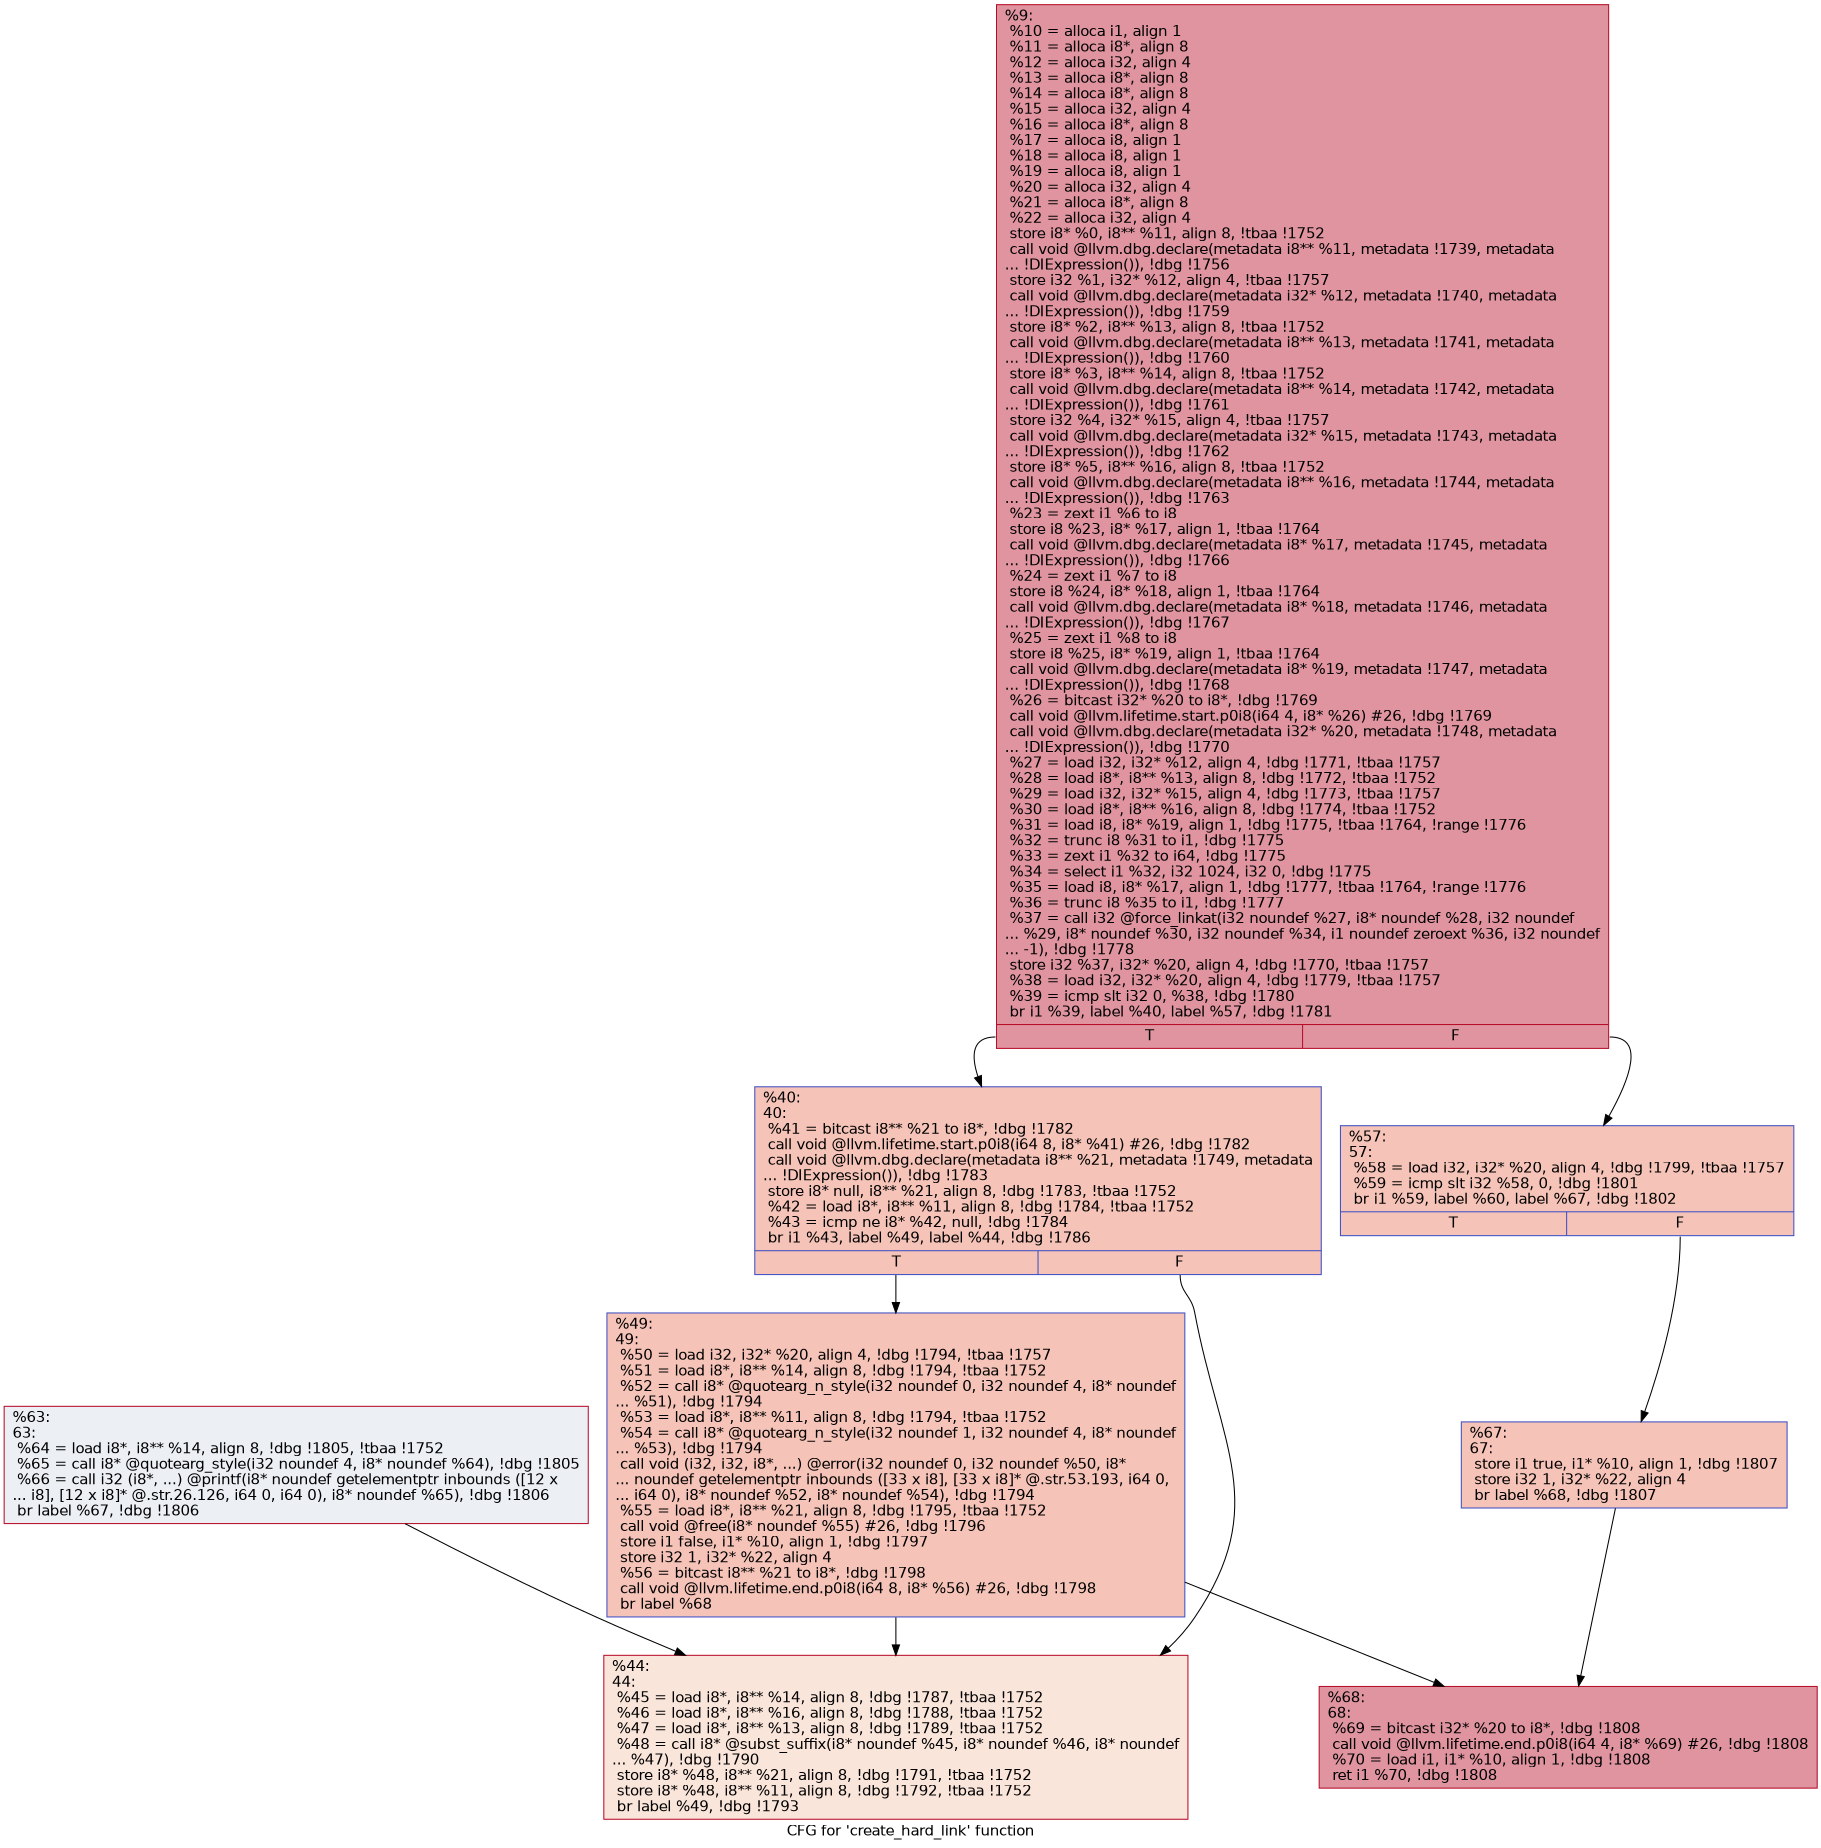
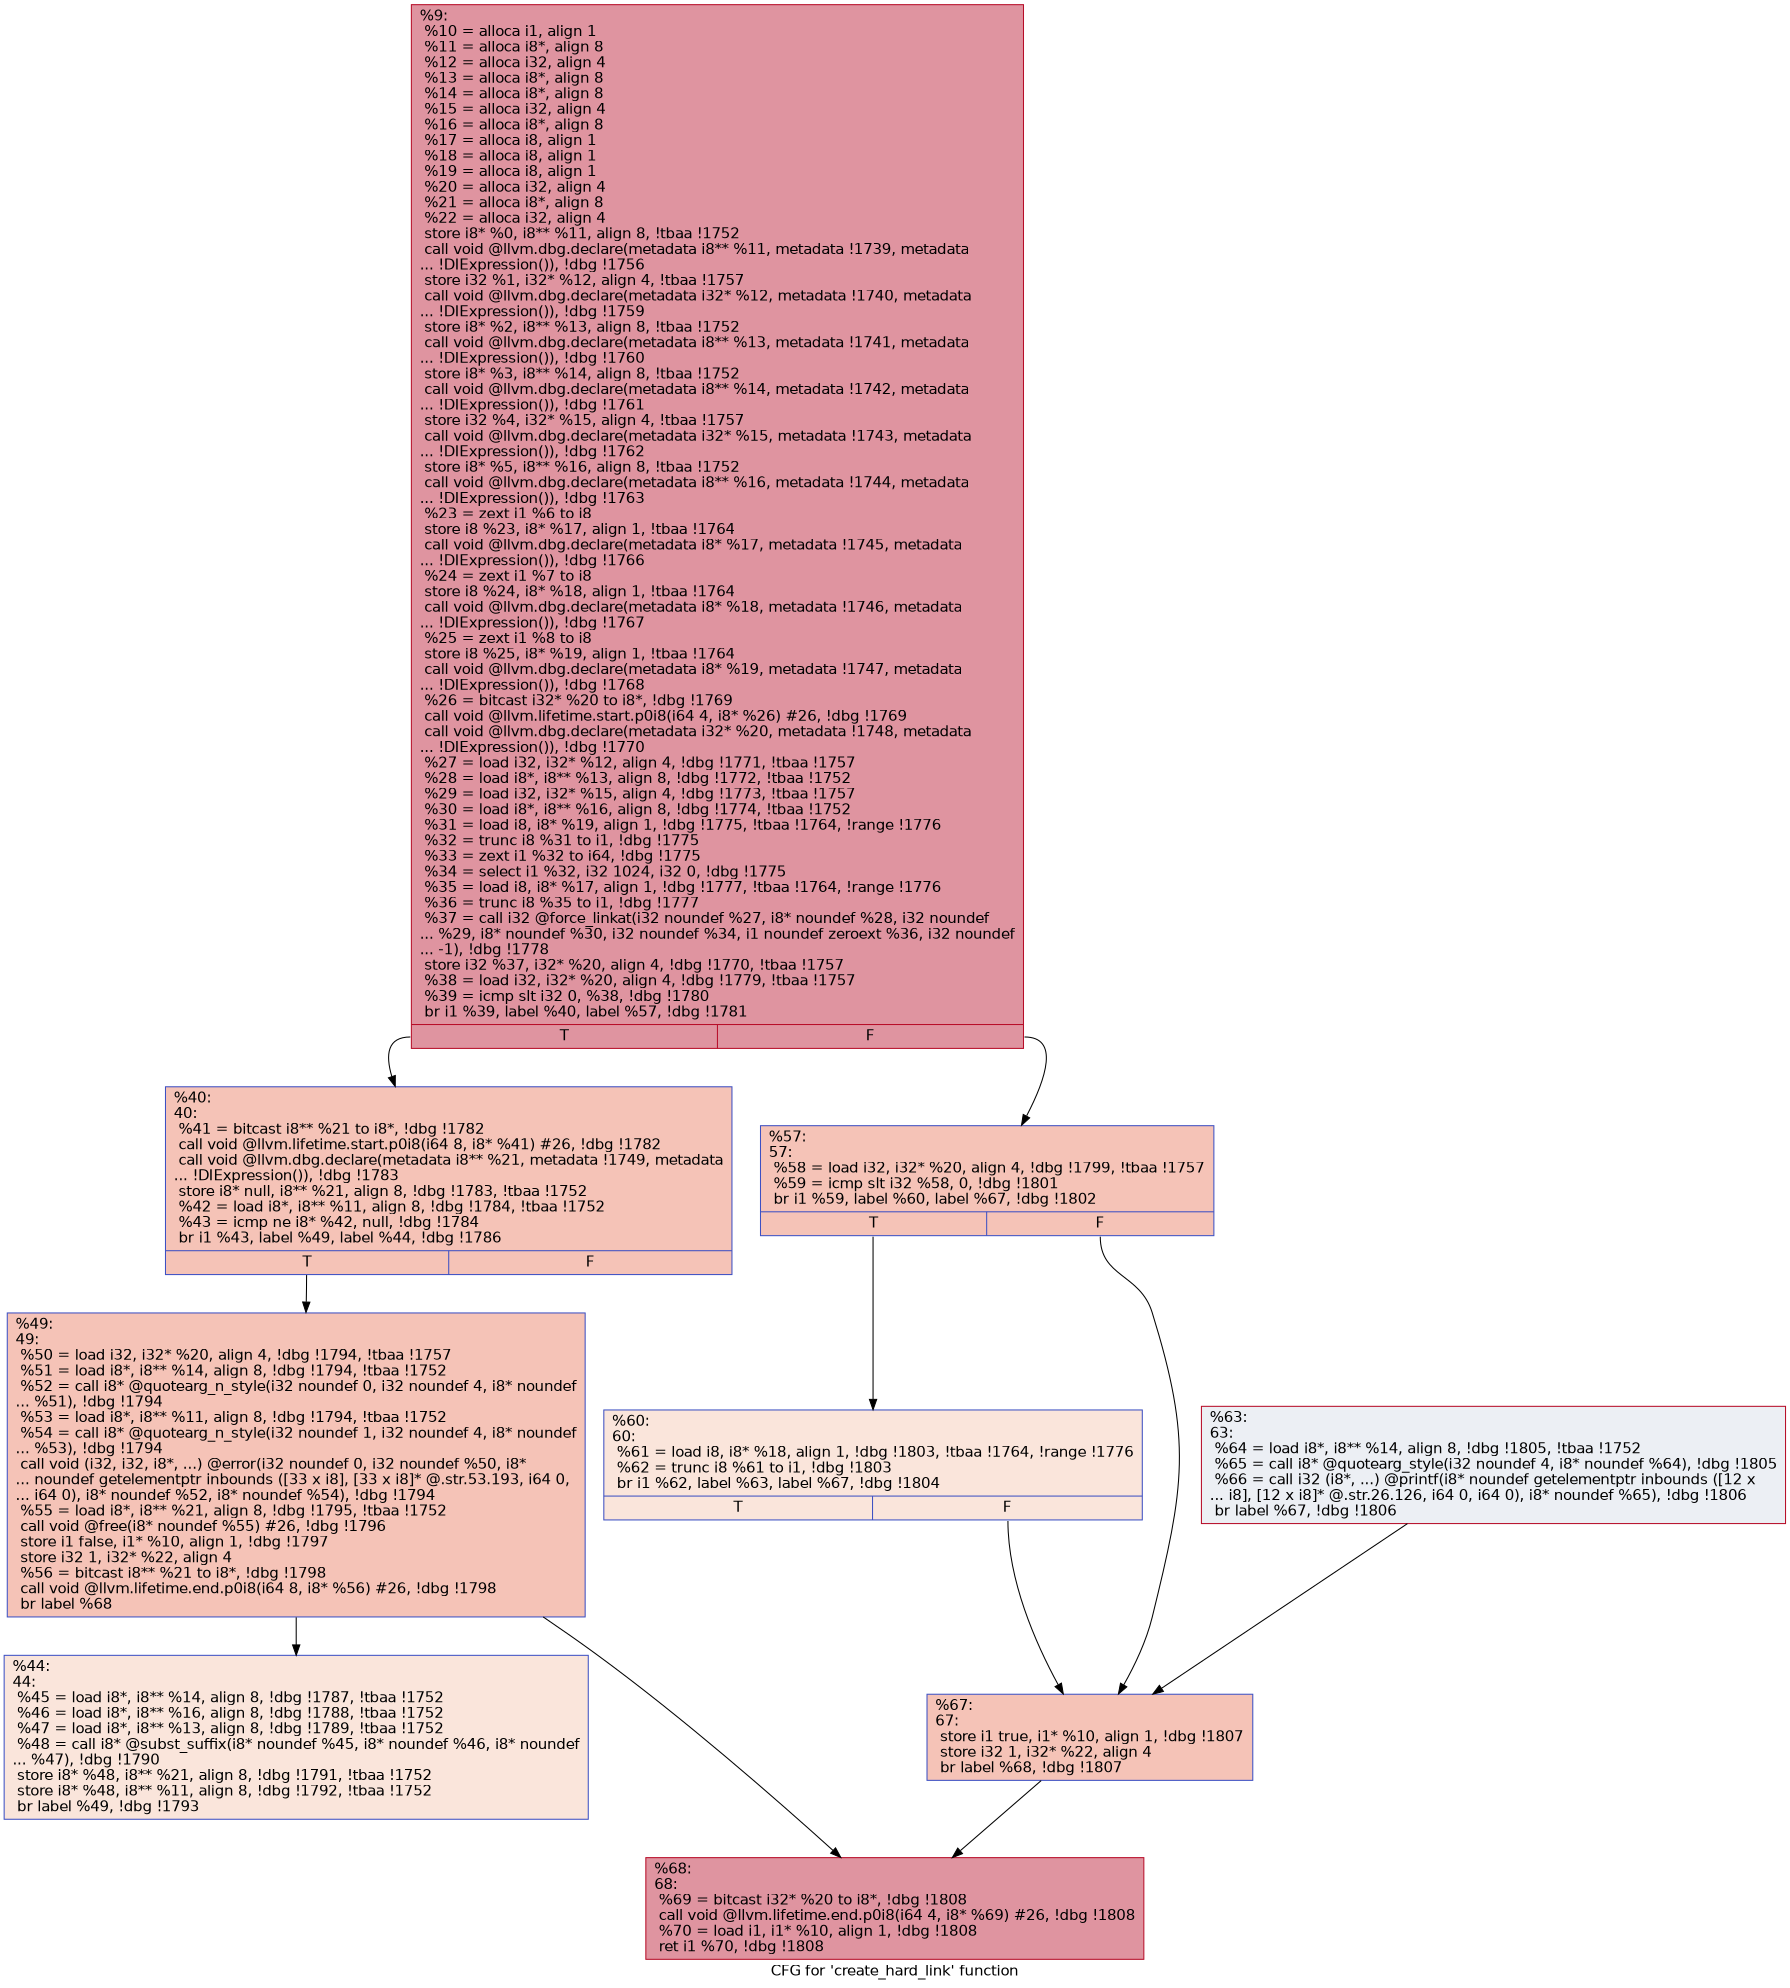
none -> (873, 1465)
(1232, 1467) -> none
(539, 1590) -> (1284, 1606)
(896, 1737) -> (296, 1737)
